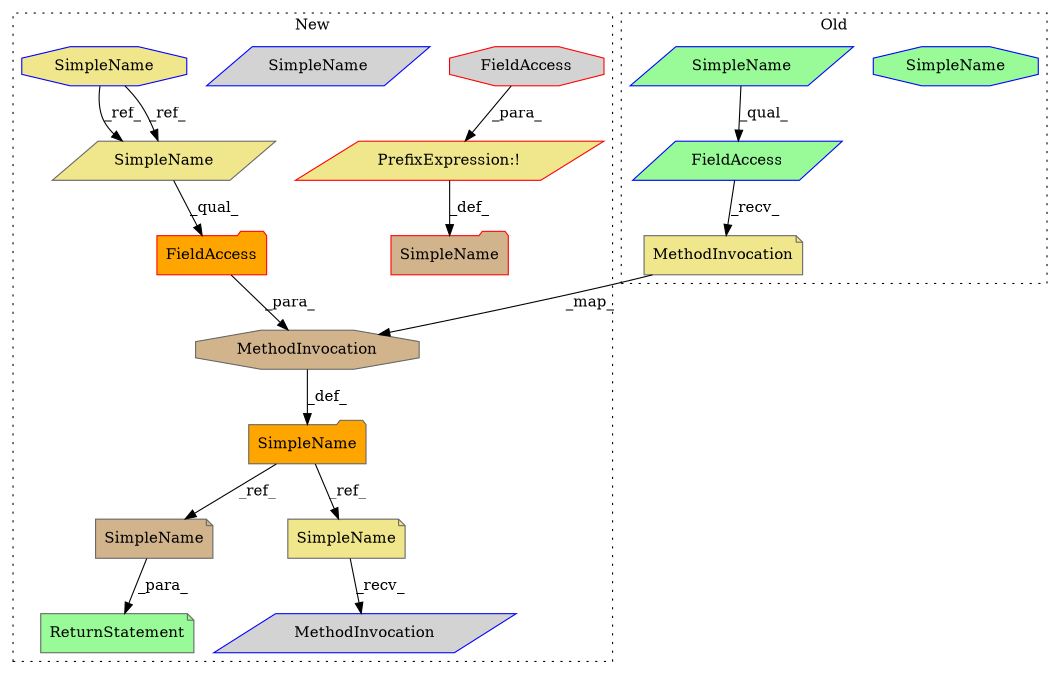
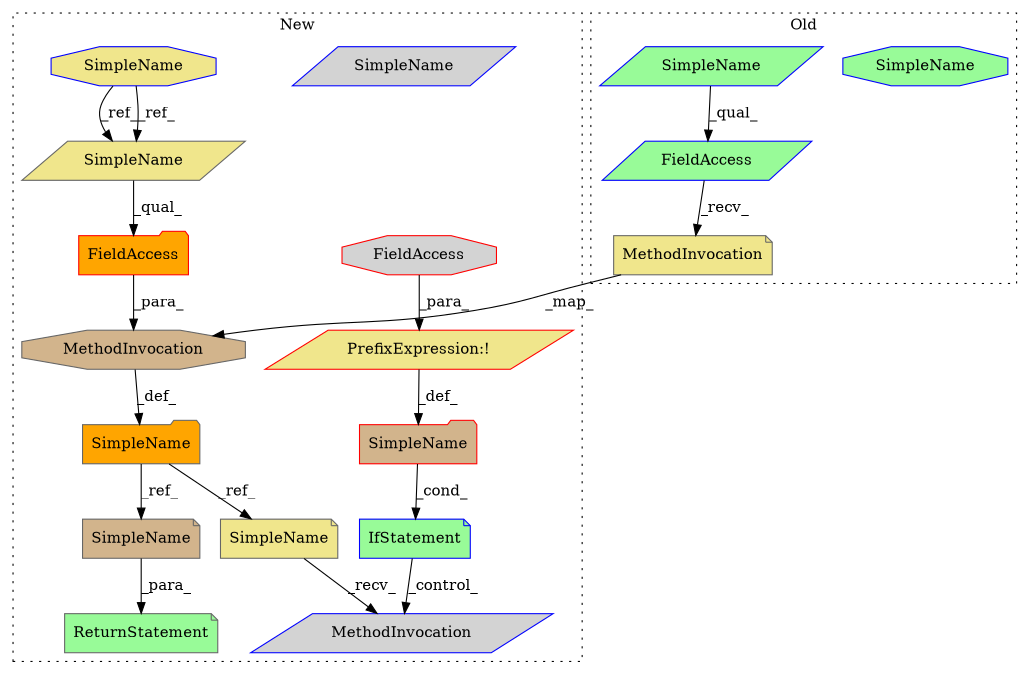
none -> (415, 539)
